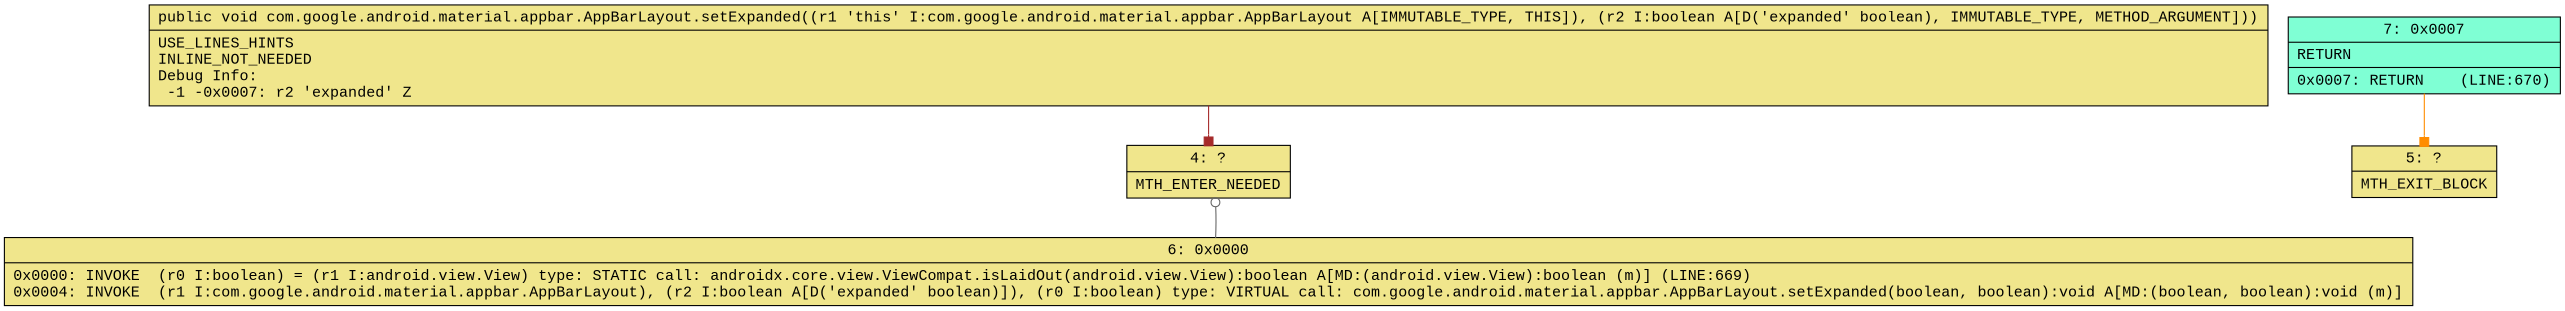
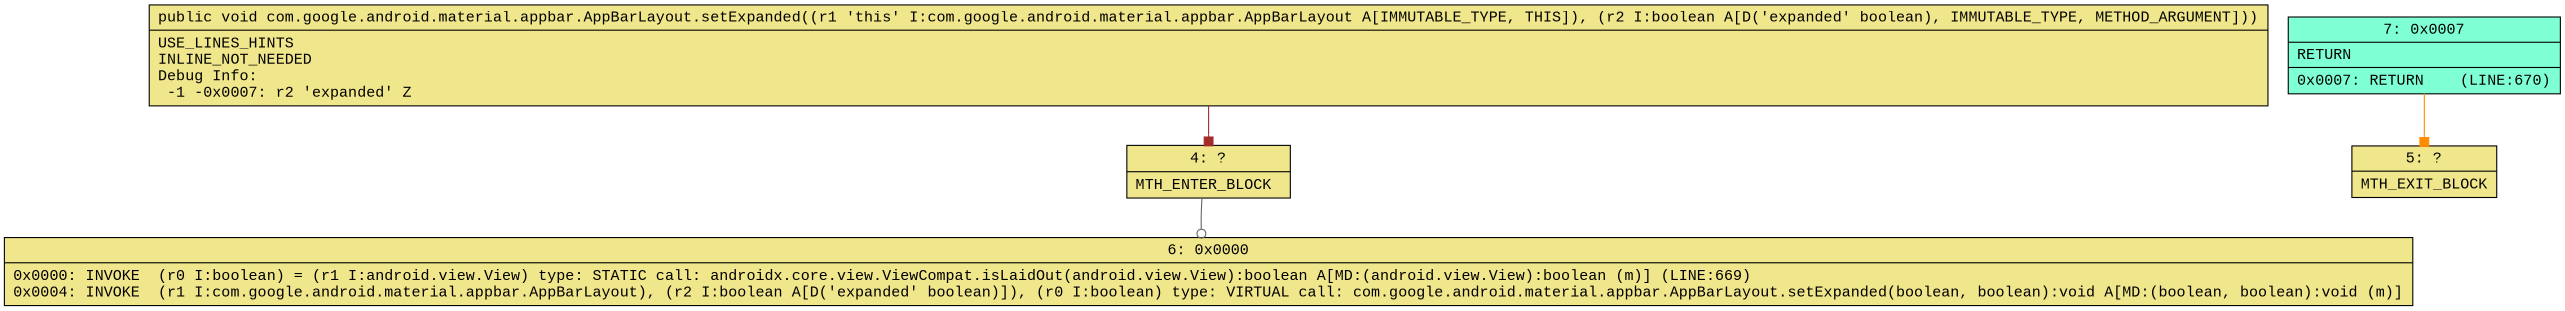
(1209, 184) -> (1204, 184)
(1216, 222) -> (1201, 213)
